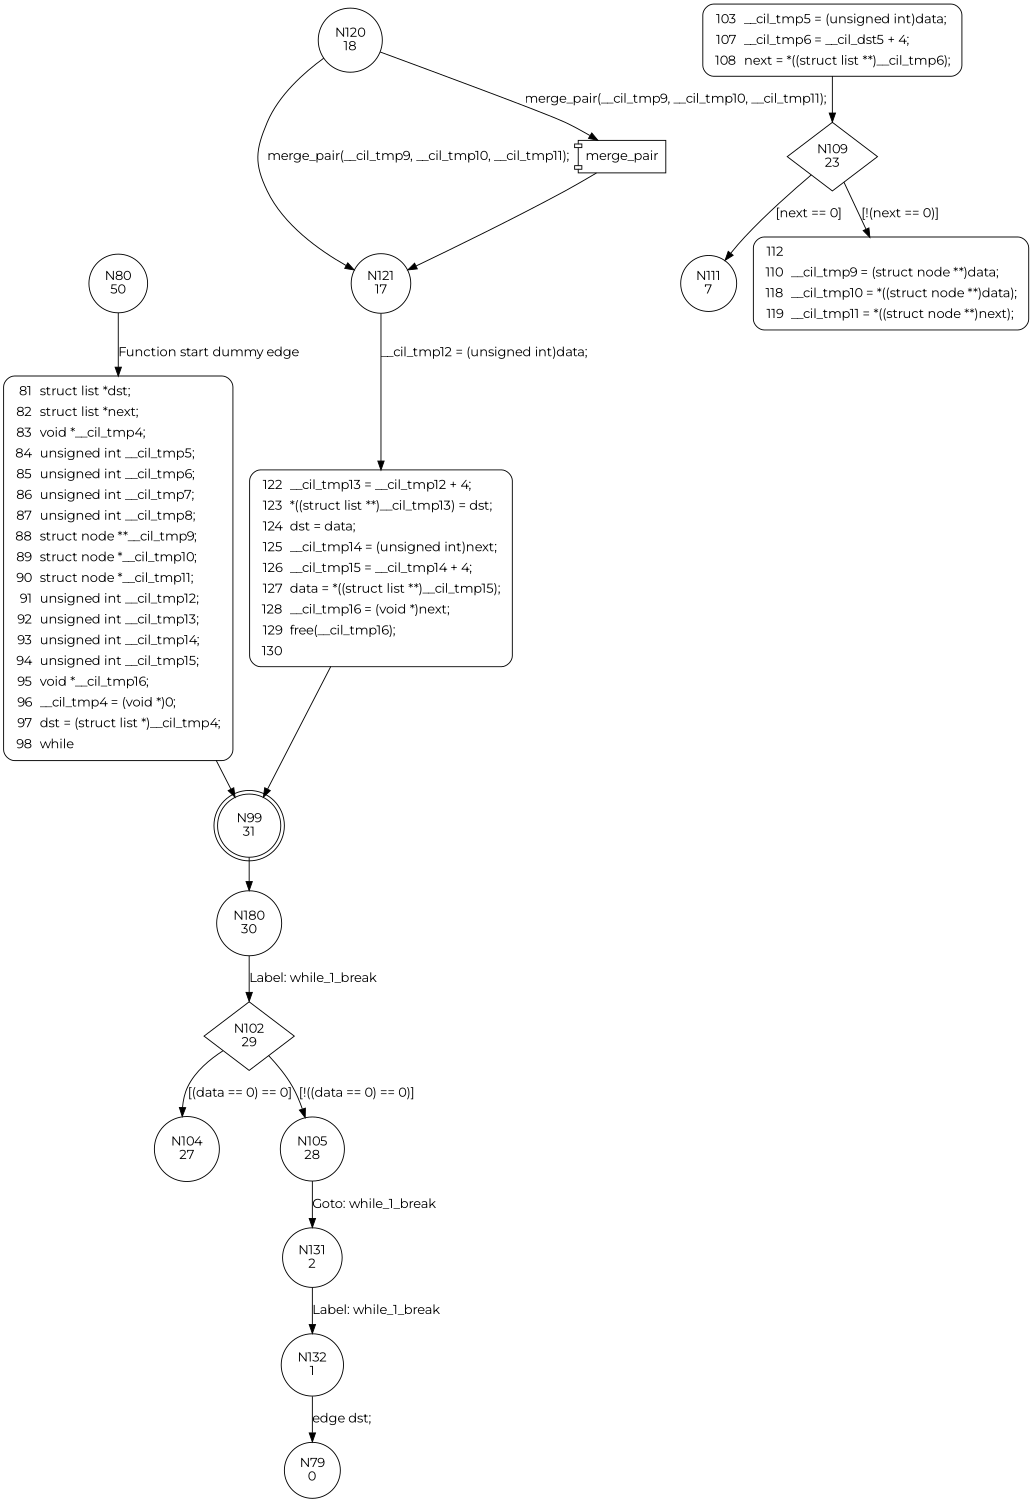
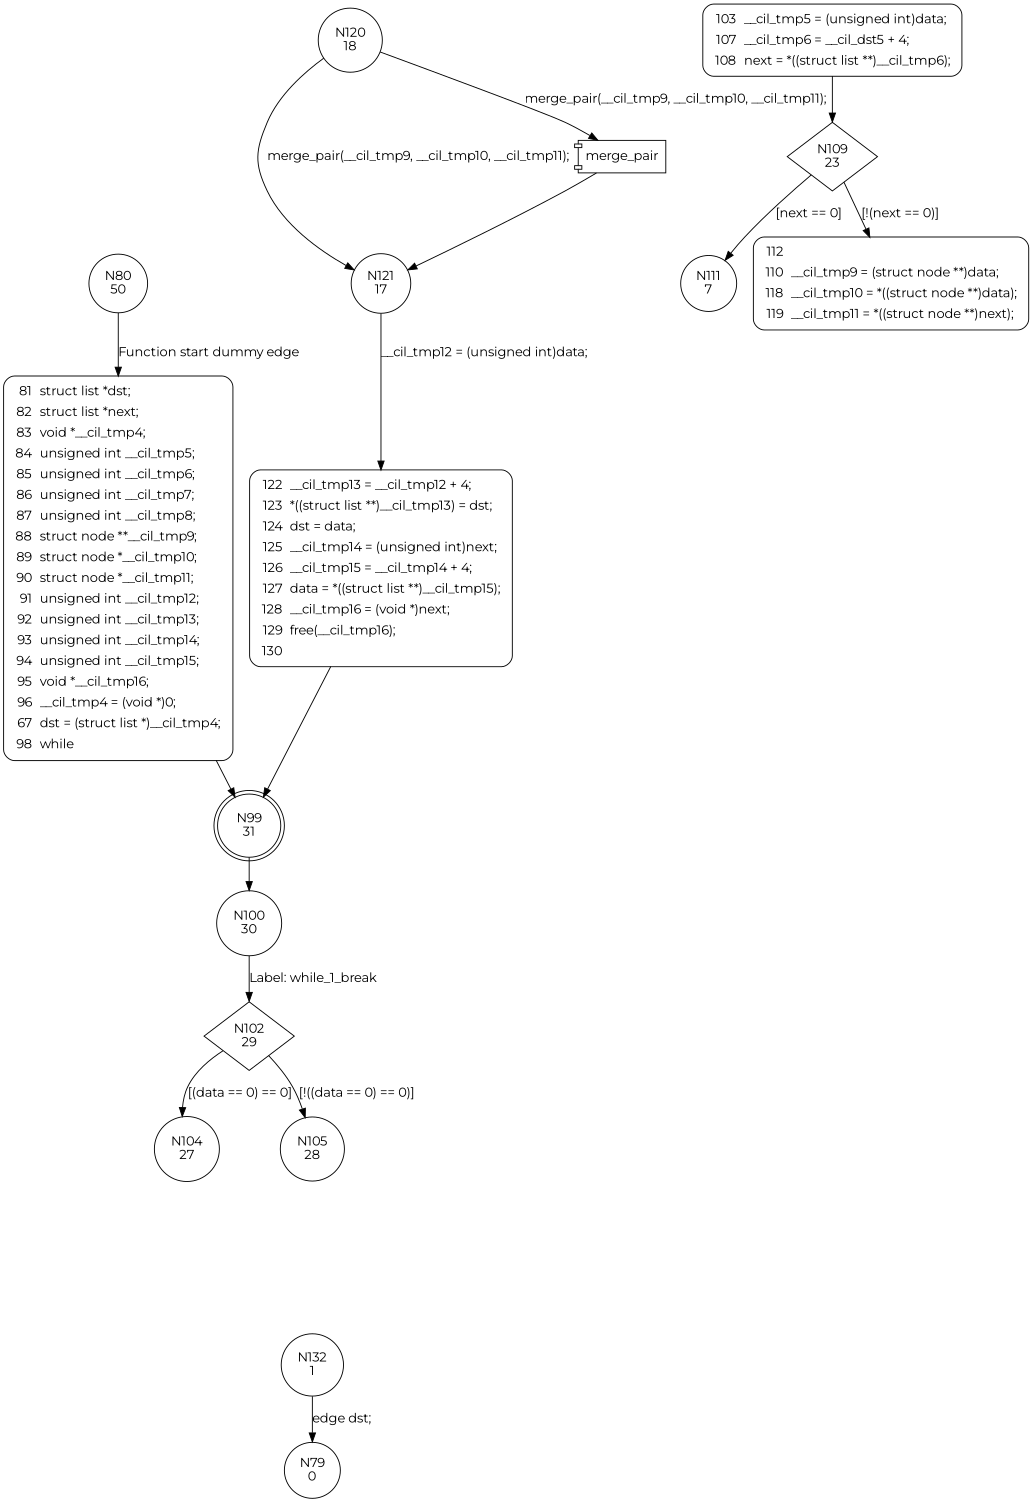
(25, 724) -> (25, 724)
(249, 923) -> (249, 923)
(312, 1258) -> none
